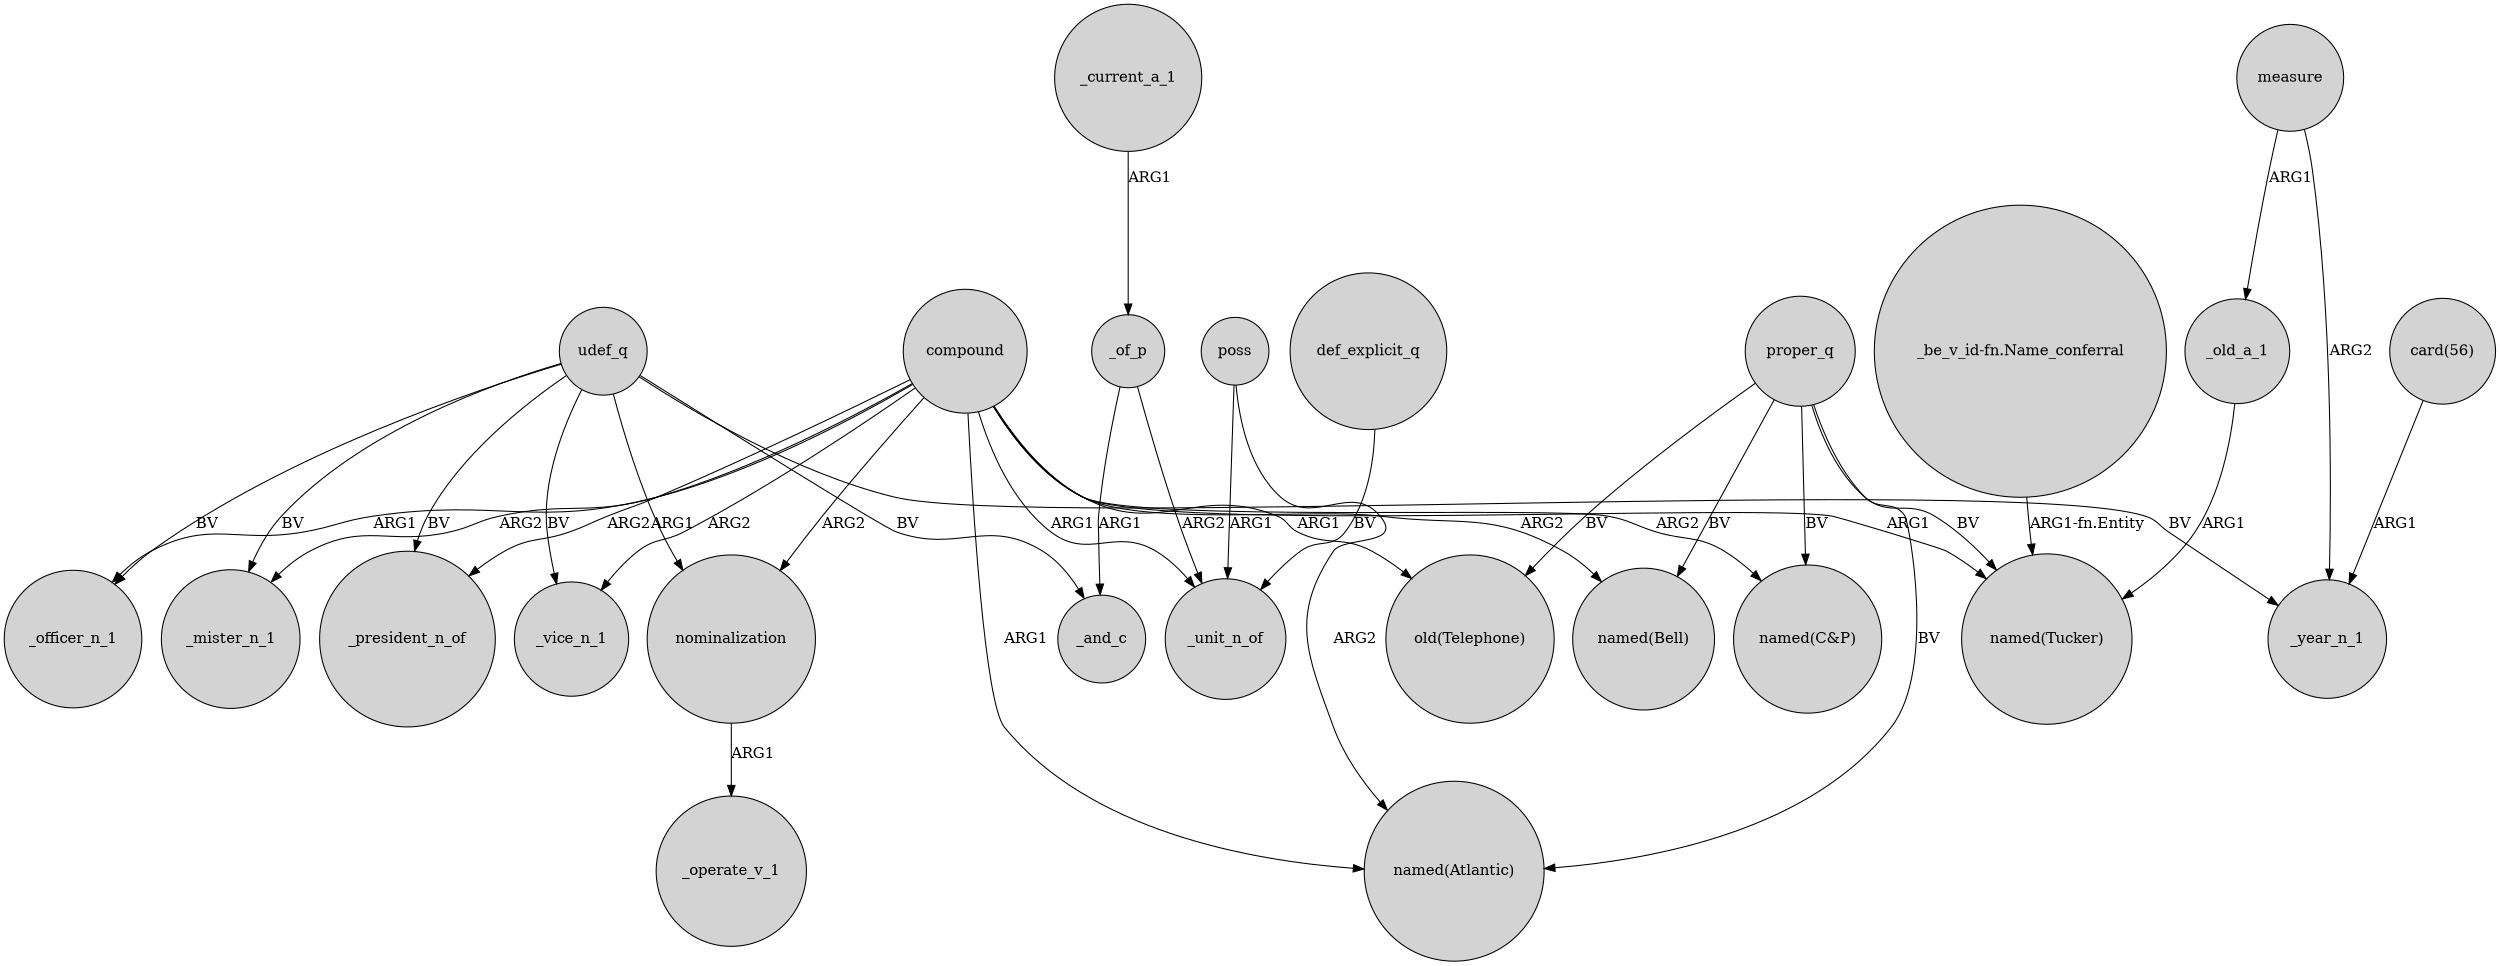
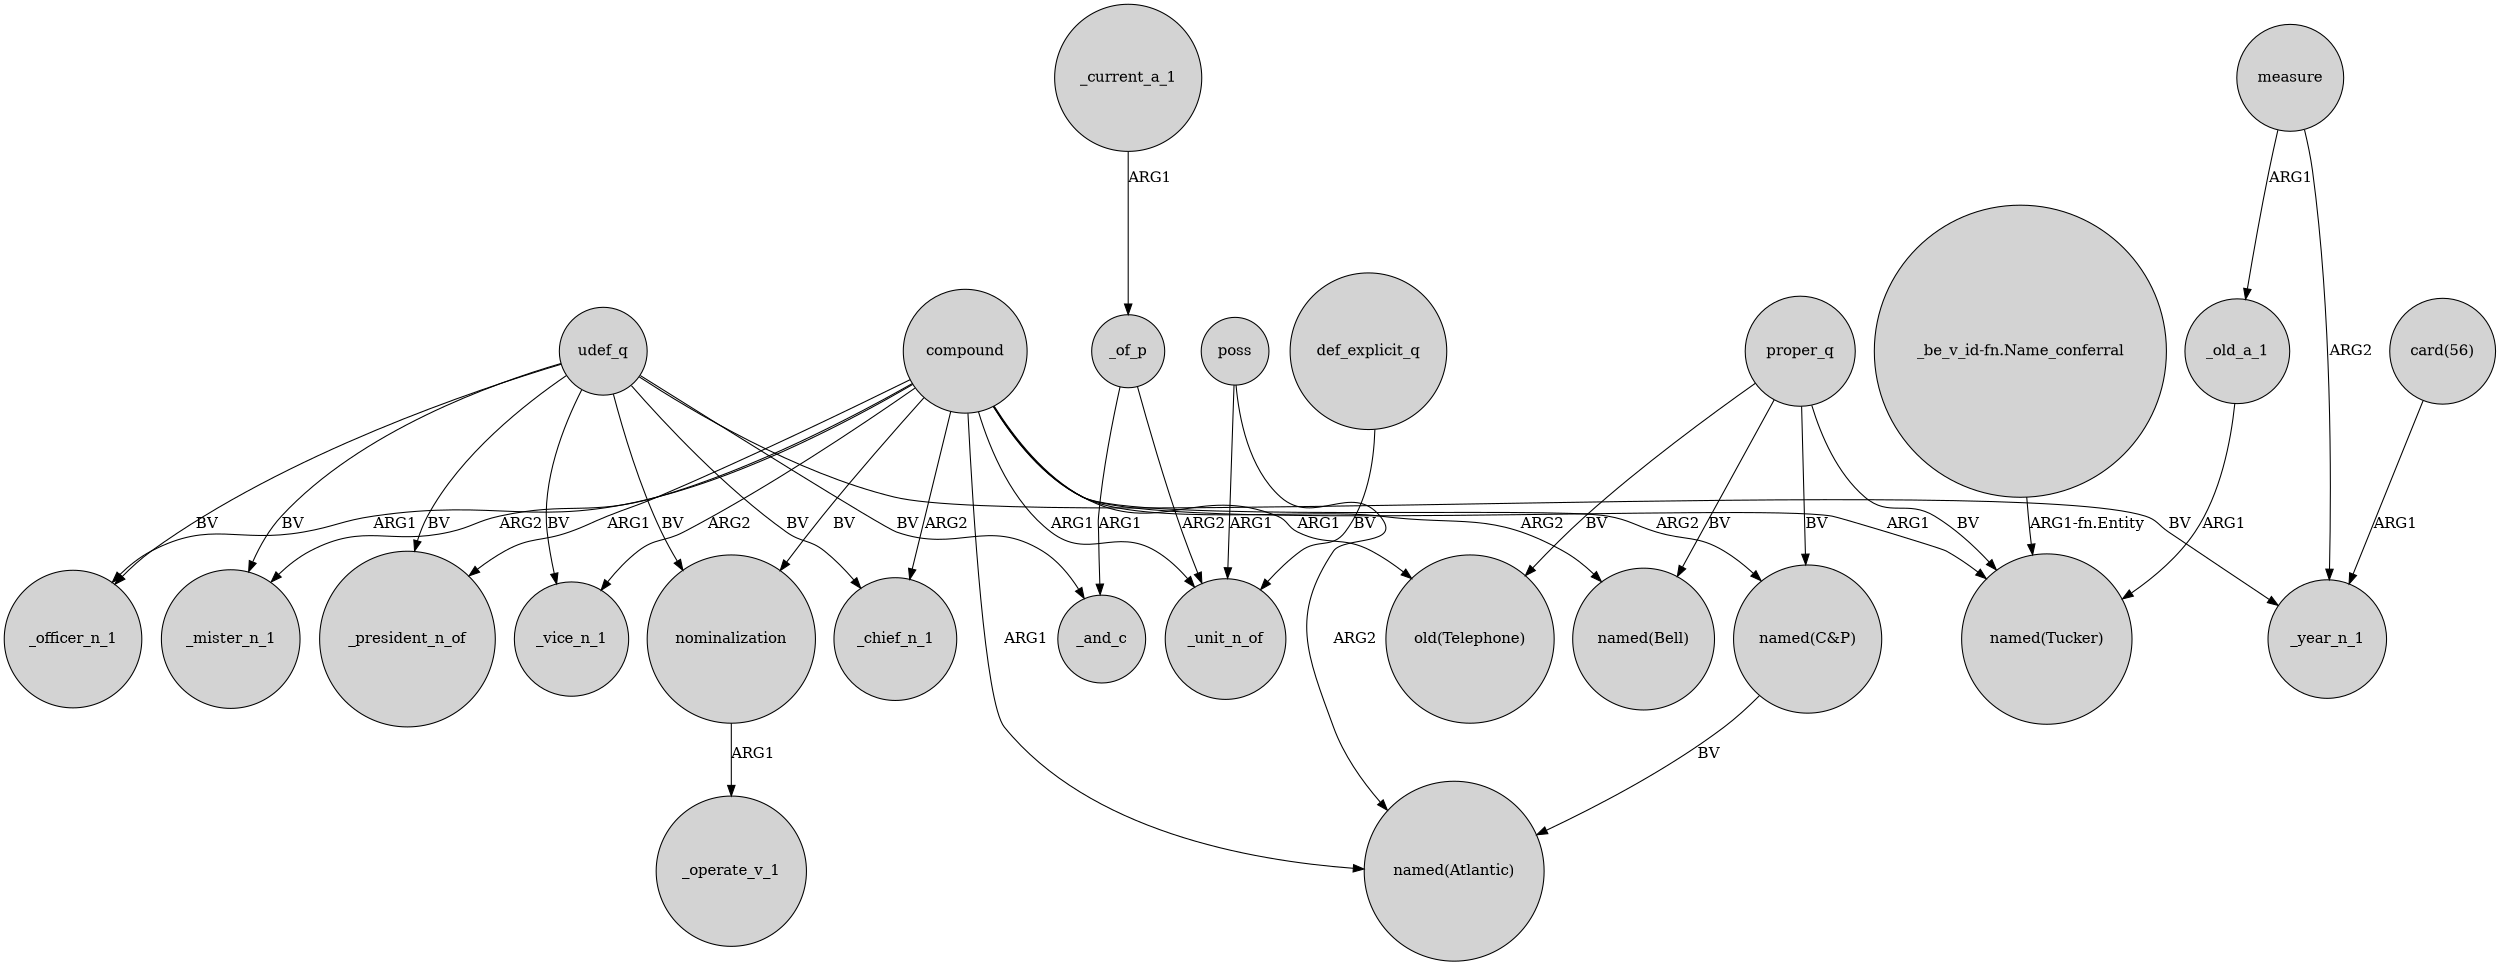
(629, 524) -> (629, 524)
(673, 524) -> (673, 524)
(844, 524) -> (844, 524)
none -> (895, 639)
(1889, 729) -> (1658, 771)
